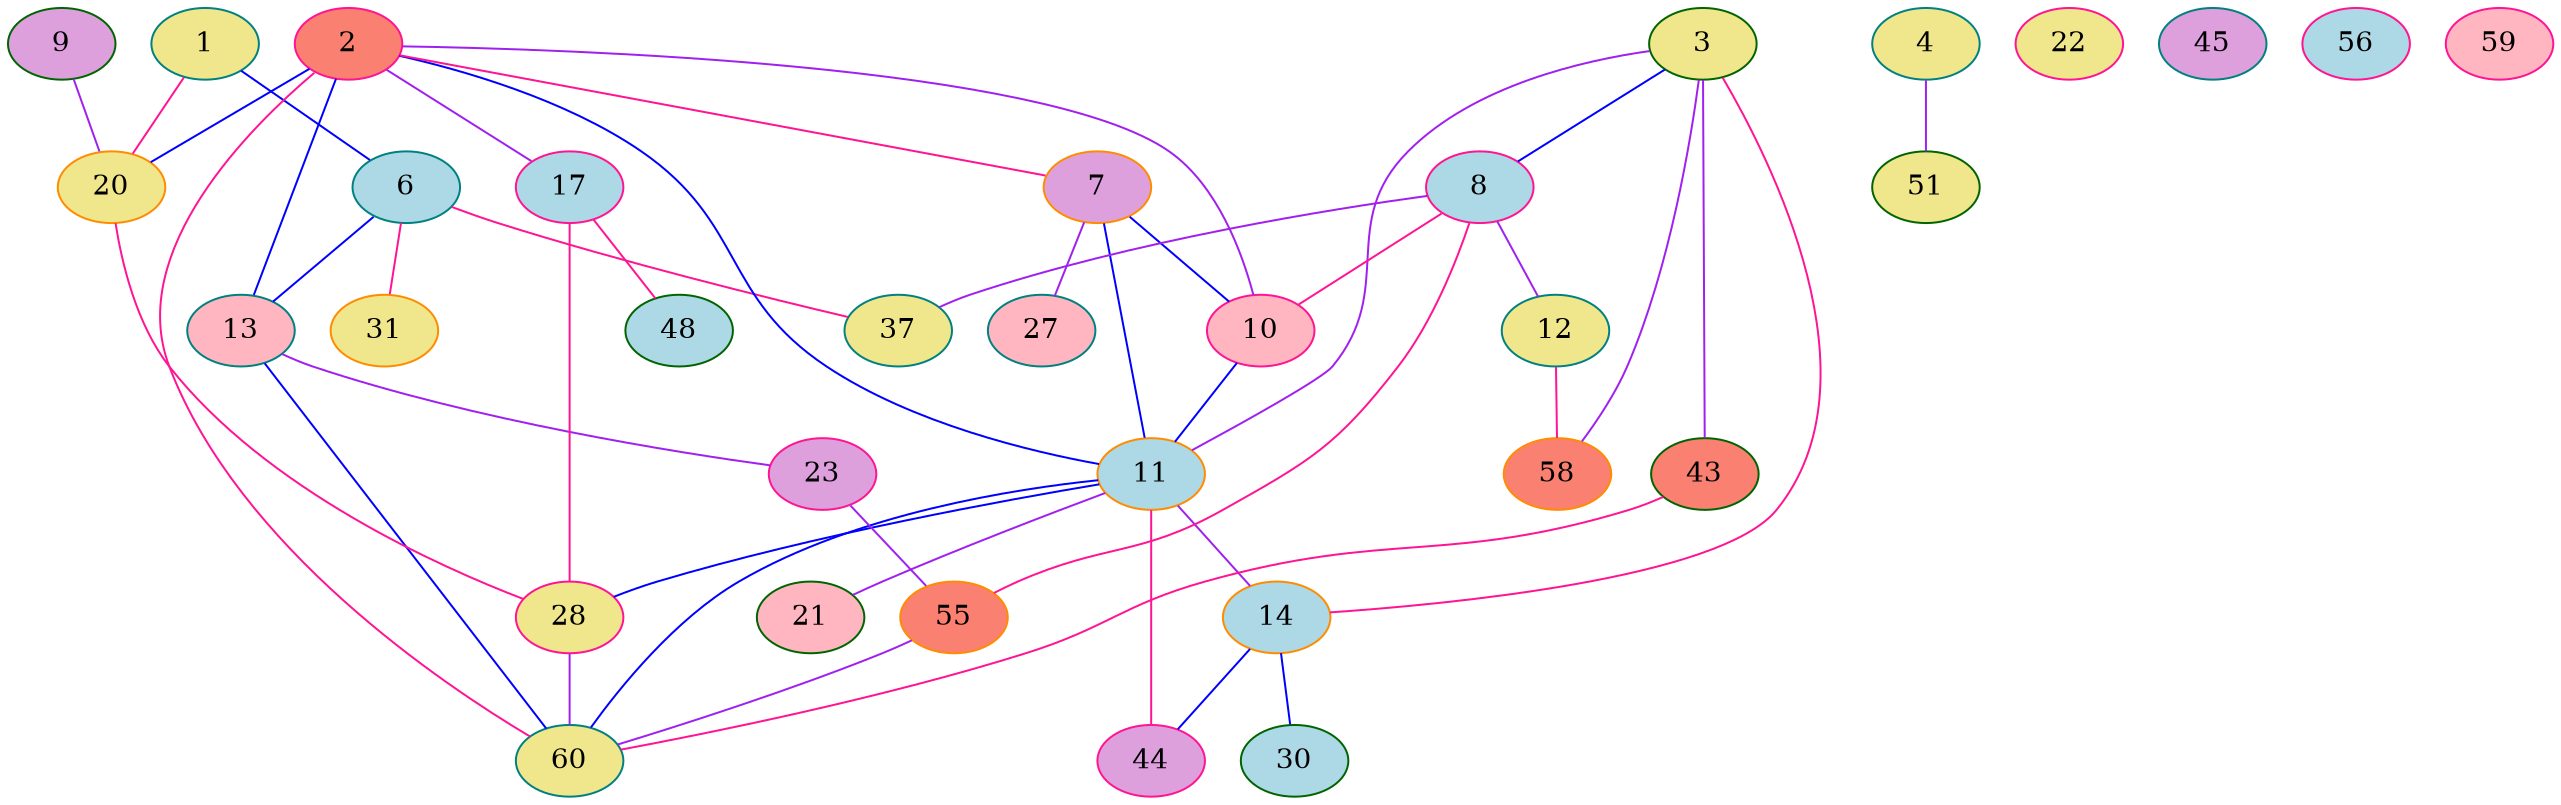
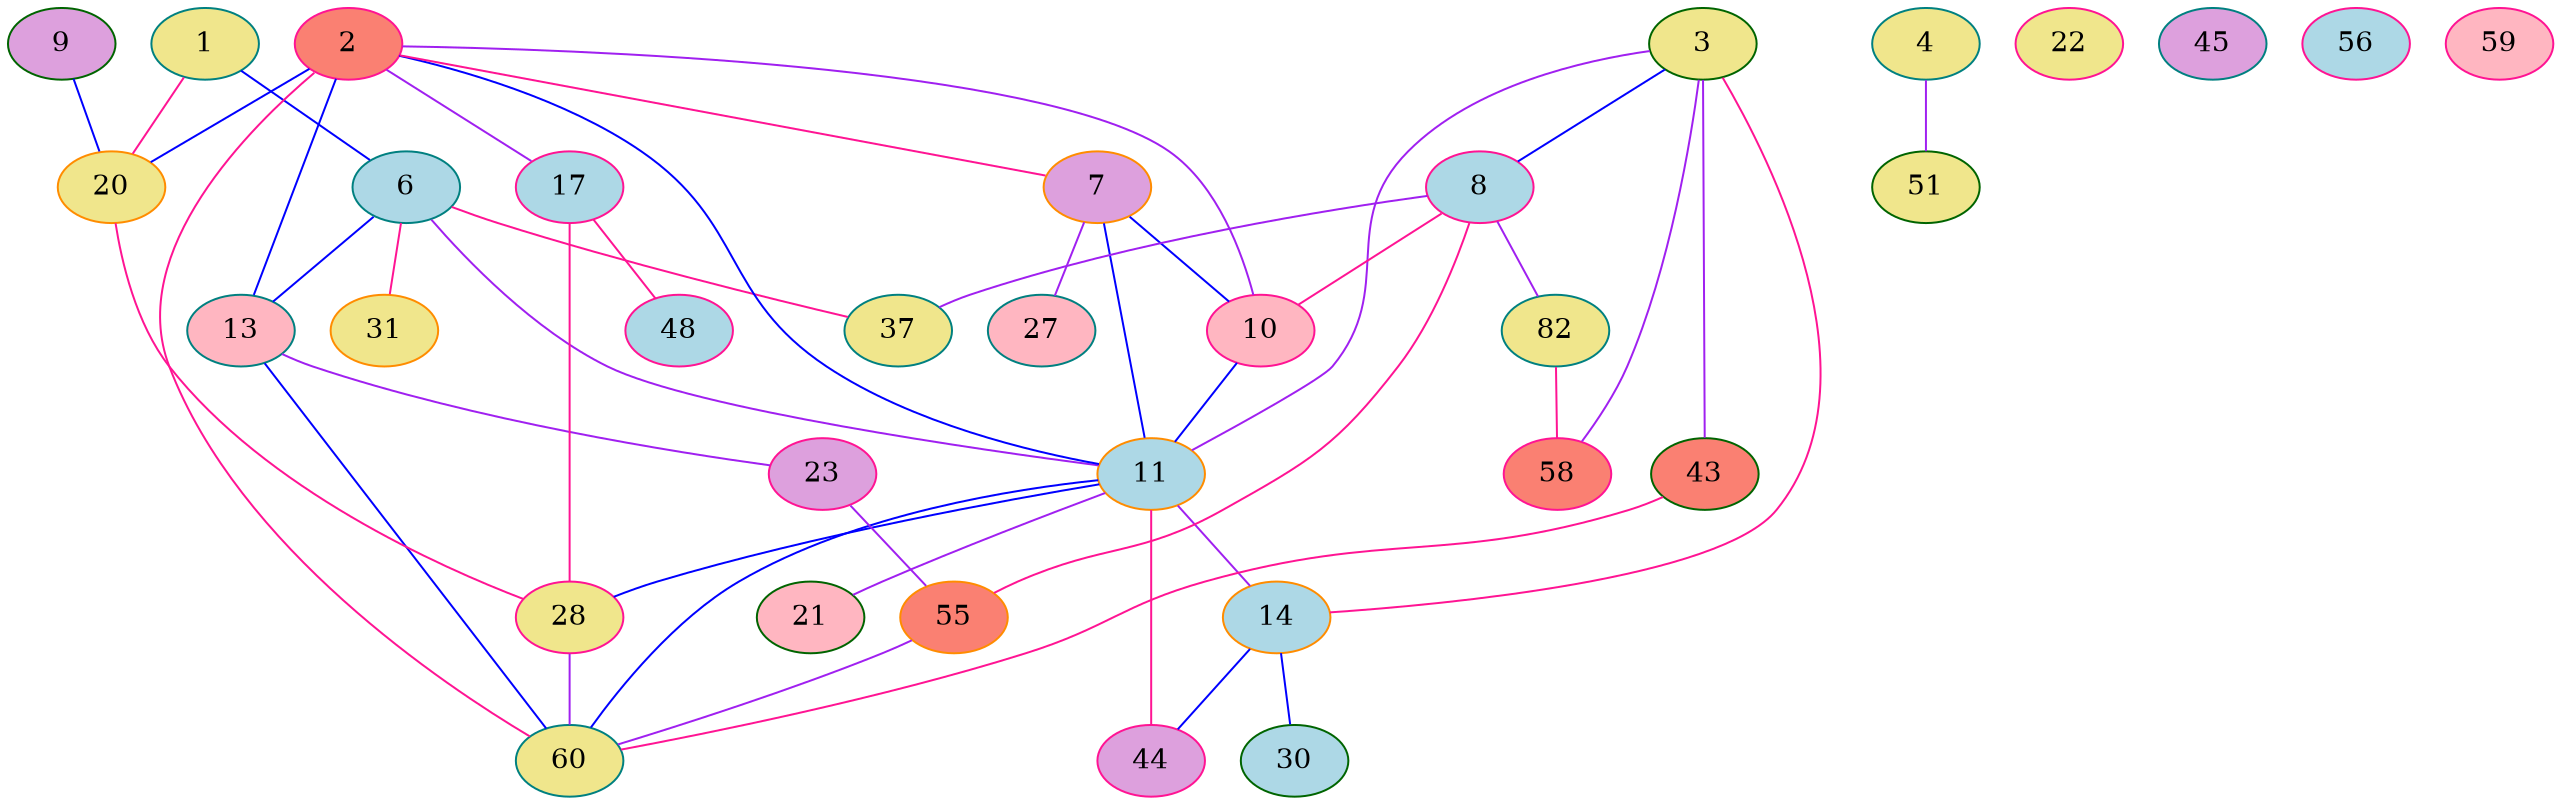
(87, 115) -> (87, 115)
(679, 331) -> (679, 331)
(1555, 331) -> (1555, 331)
none -> (737, 405)
(1557, 474) -> (1557, 474)
